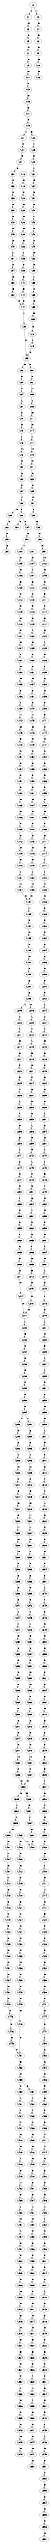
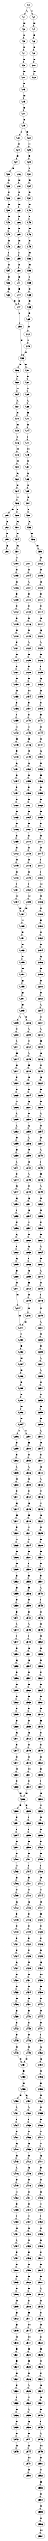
(24, 521) -> (17, 533)
(25, 1841) -> (16, 1865)
(20, 2455) -> none
